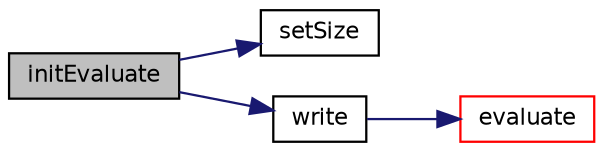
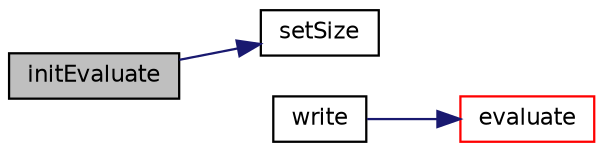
(215, 99) -> none
